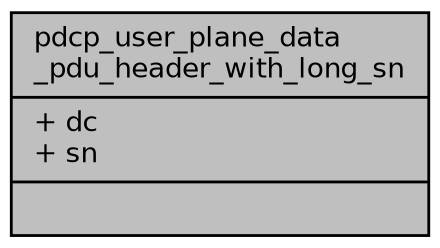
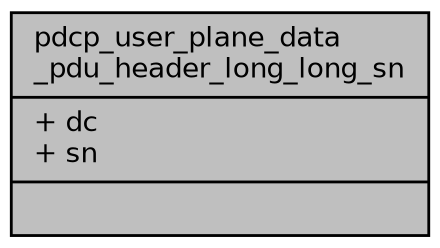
(220, 69) -> (220, 69)
